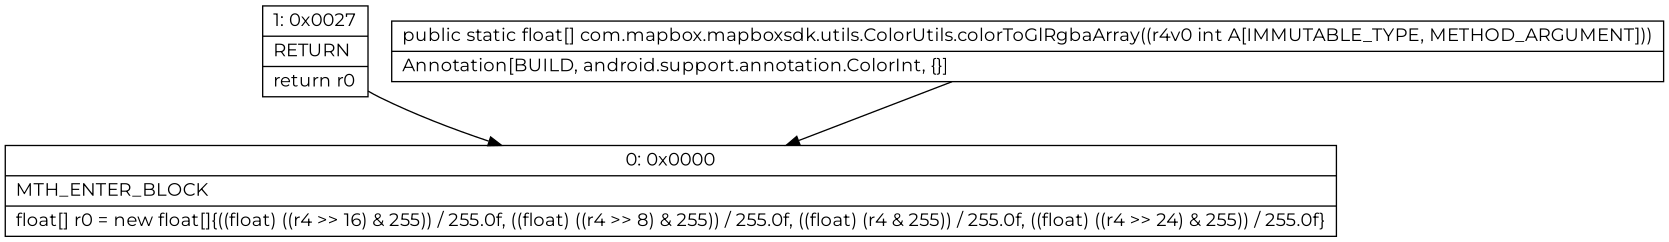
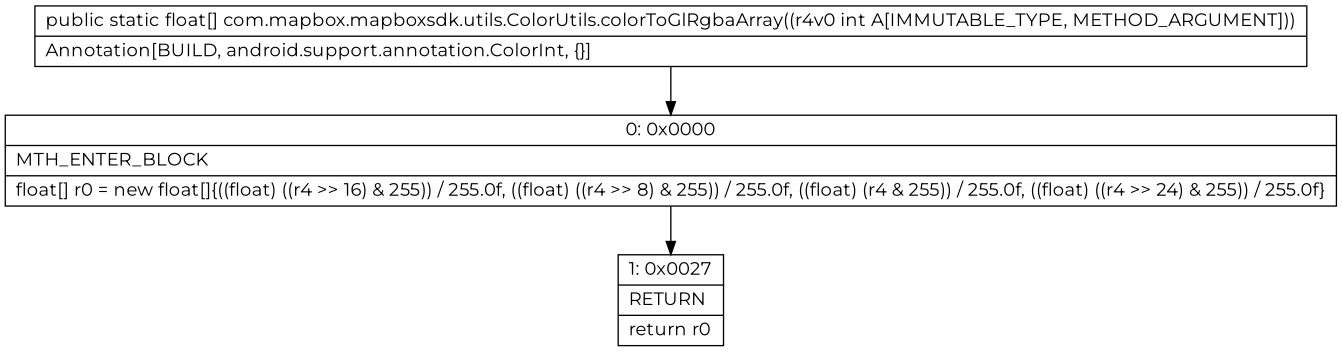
(427, 119) -> (671, 224)
